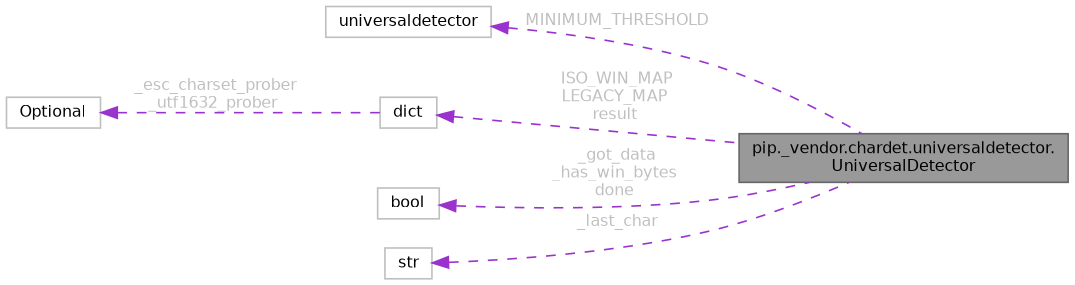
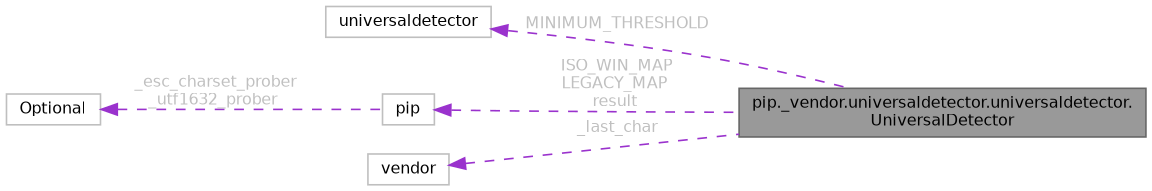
(408, 113) -> (408, 109)
(904, 158) -> (943, 113)
(408, 203) -> none
(408, 263) -> (408, 169)
